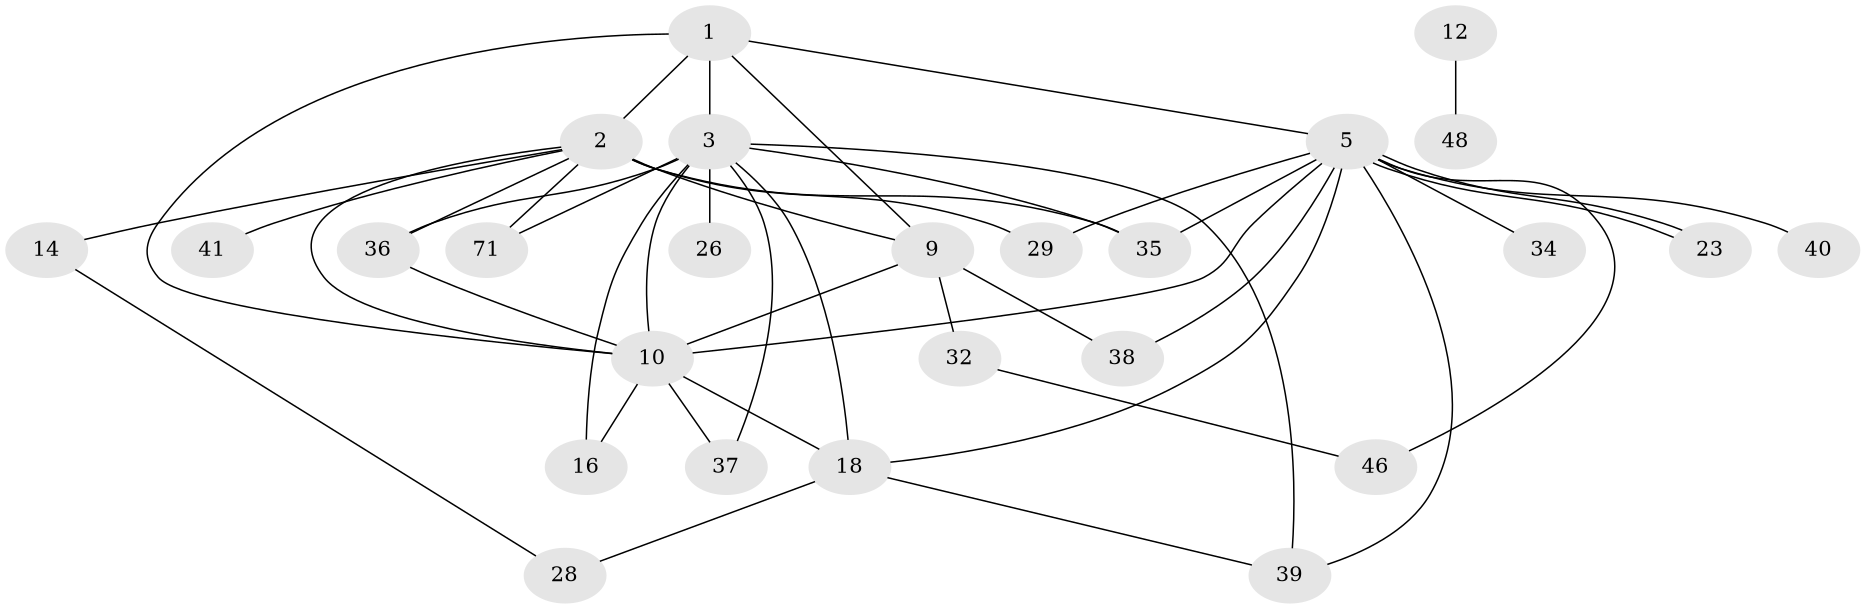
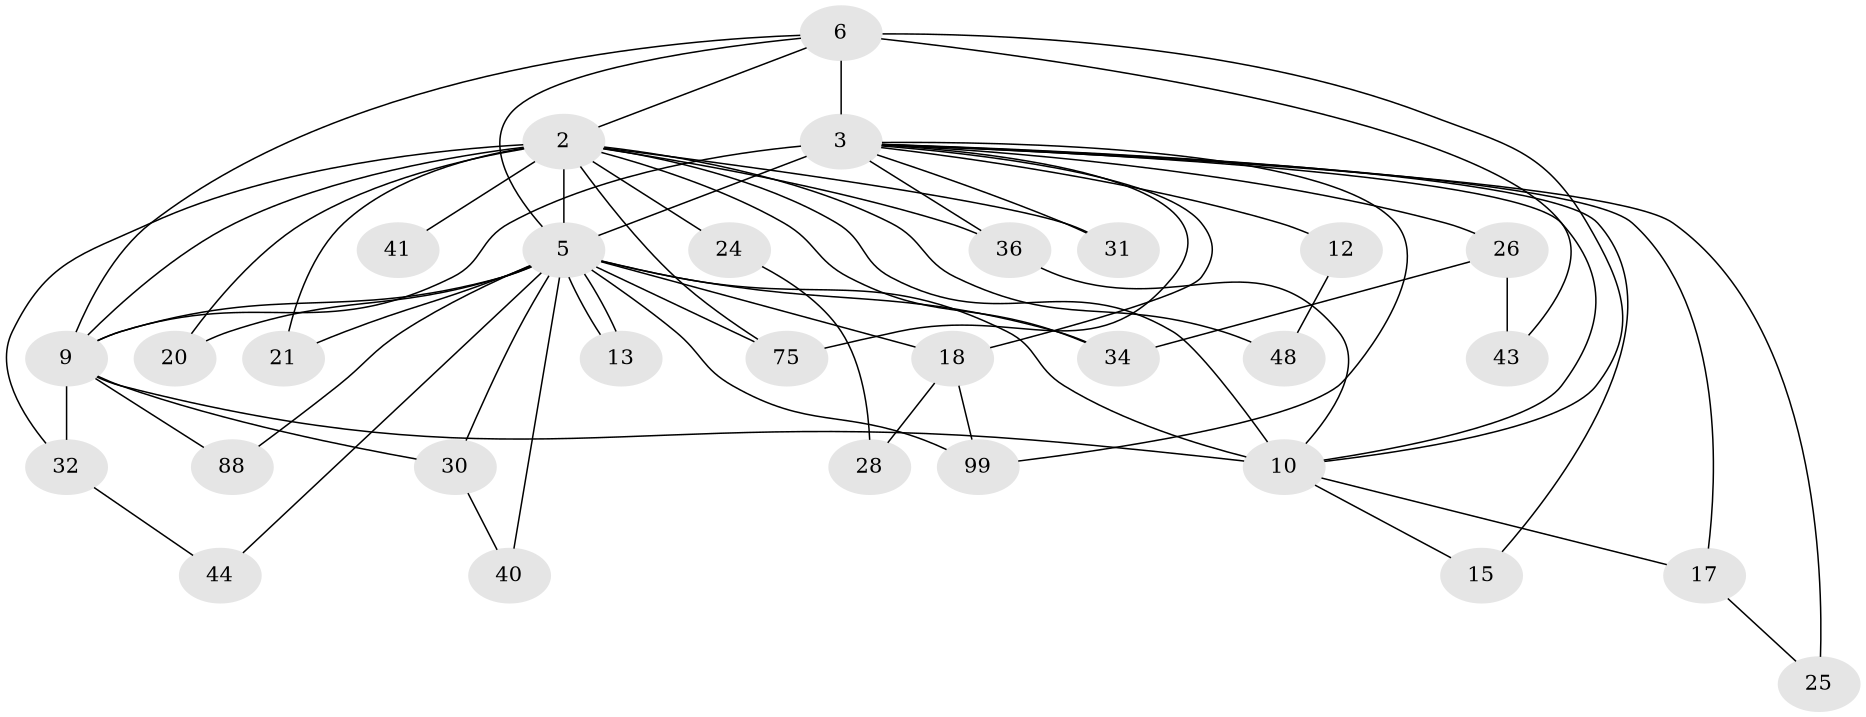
(710, 33) -> (841, 33)
none -> (564, 188)
none -> (703, 196)
none -> (1193, 201)
none -> (203, 202)
(47, 250) -> (730, 250)
(487, 250) -> (1118, 250)
(1041, 250) -> (284, 359)
(1150, 250) -> (787, 359)
(1710, 250) -> (621, 359)
none -> (925, 253)
none -> (834, 268)
none -> (461, 272)
none -> (1328, 300)
none -> (314, 303)
none -> (175, 359)
(1123, 359) -> (232, 467)
none -> (1507, 359)
(758, 417) -> none
none -> (455, 467)
(586, 467) -> (1482, 576)
(726, 467) -> (1705, 576)
(1376, 467) -> (220, 576)
(1290, 576) -> (978, 467)
none -> (1819, 684)
